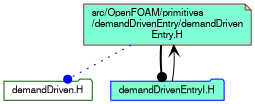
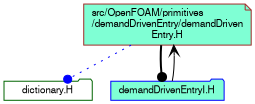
(48, 91) -> (48, 91)
